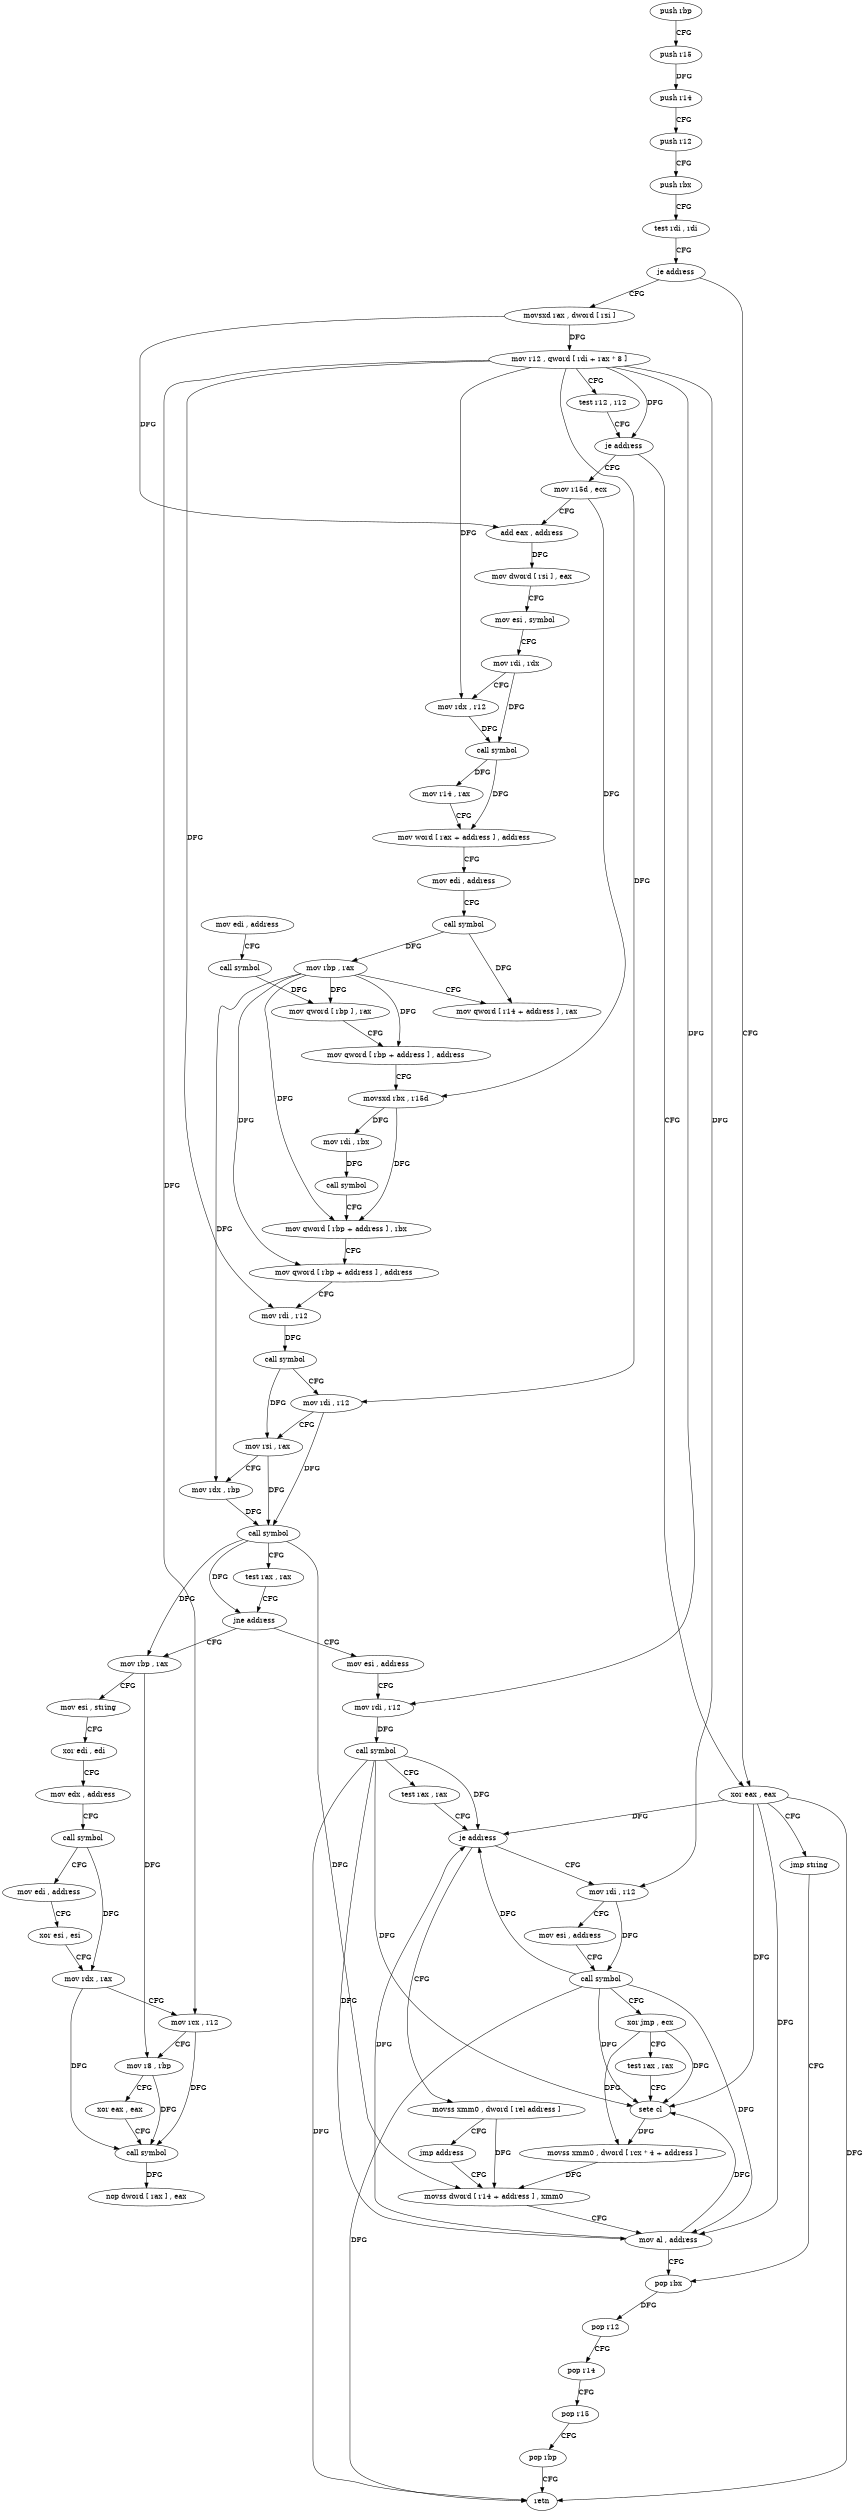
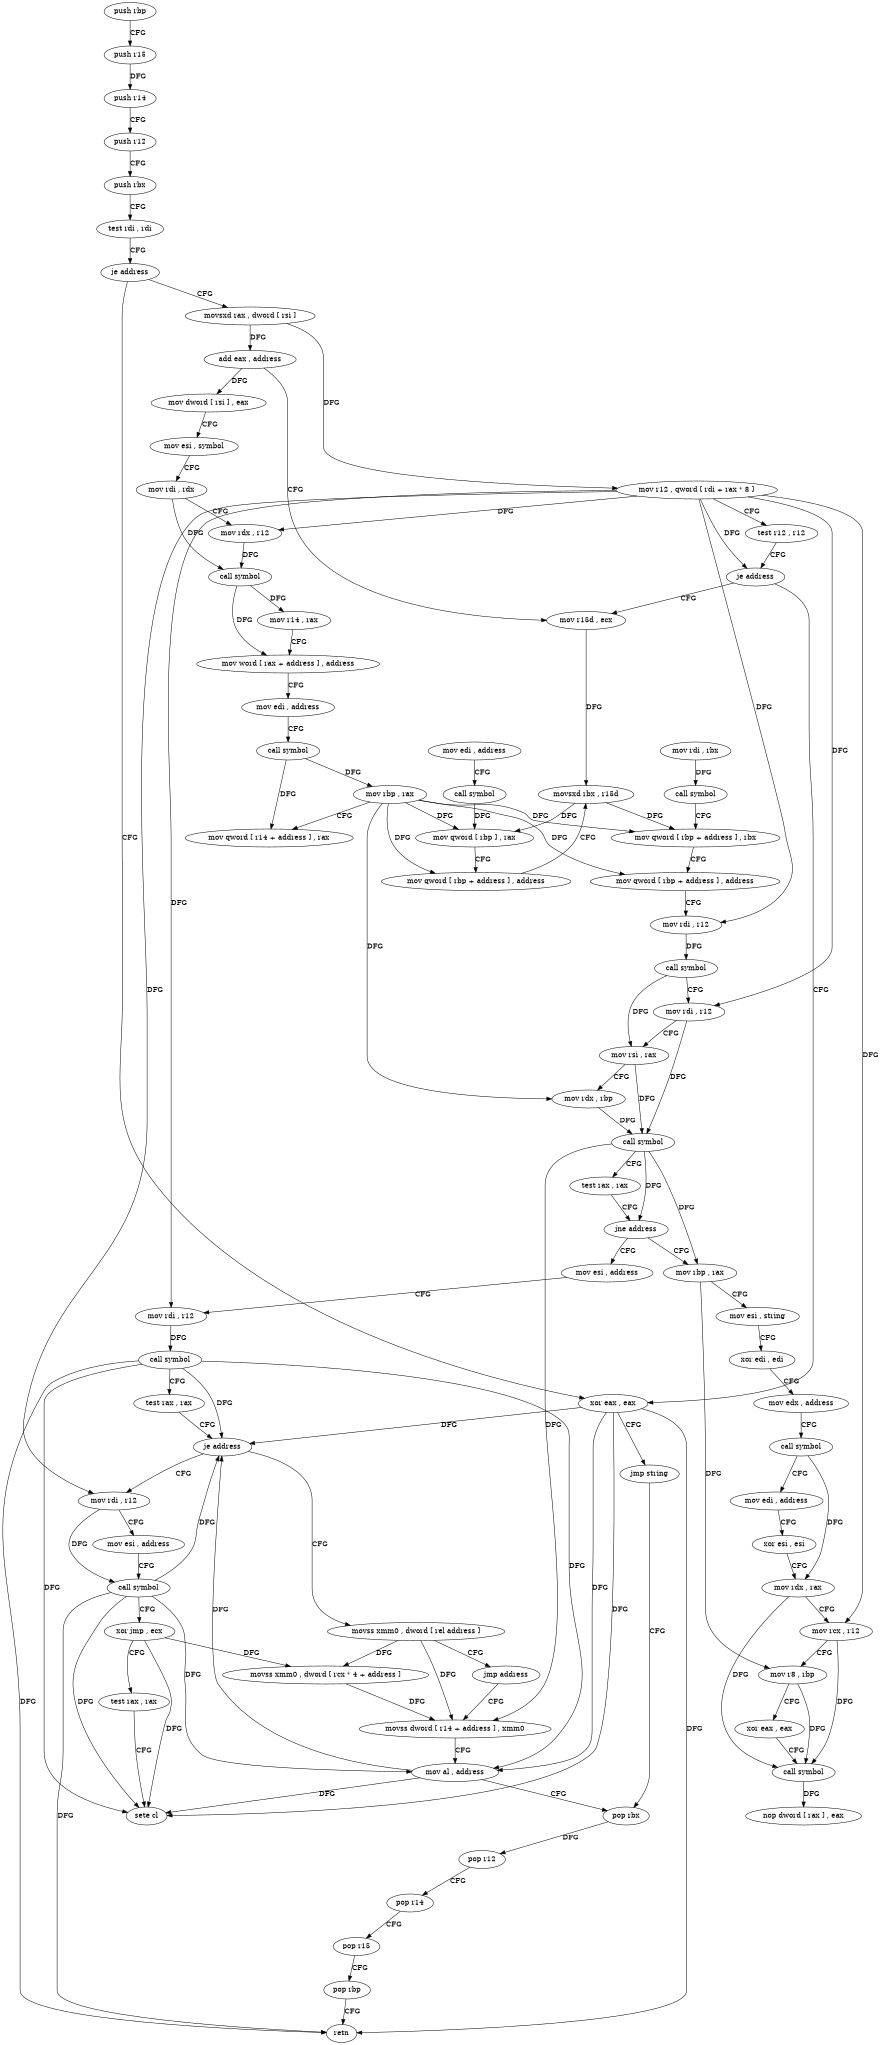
(558, 510) -> (330, 567)
(371, 1118) -> (552, 819)
(638, 2129) -> (373, 1652)
